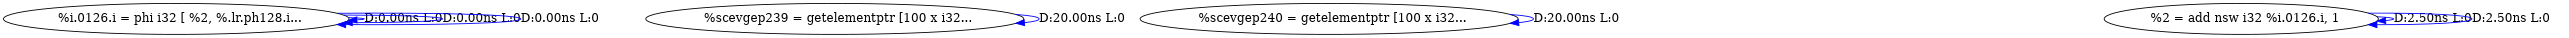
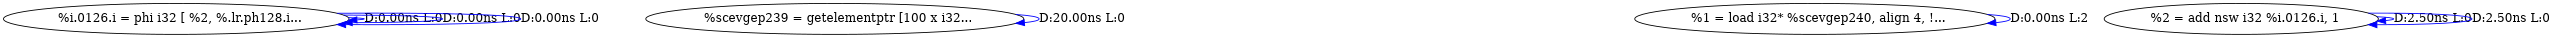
(1329, 19) -> none
none -> (1815, 19)
